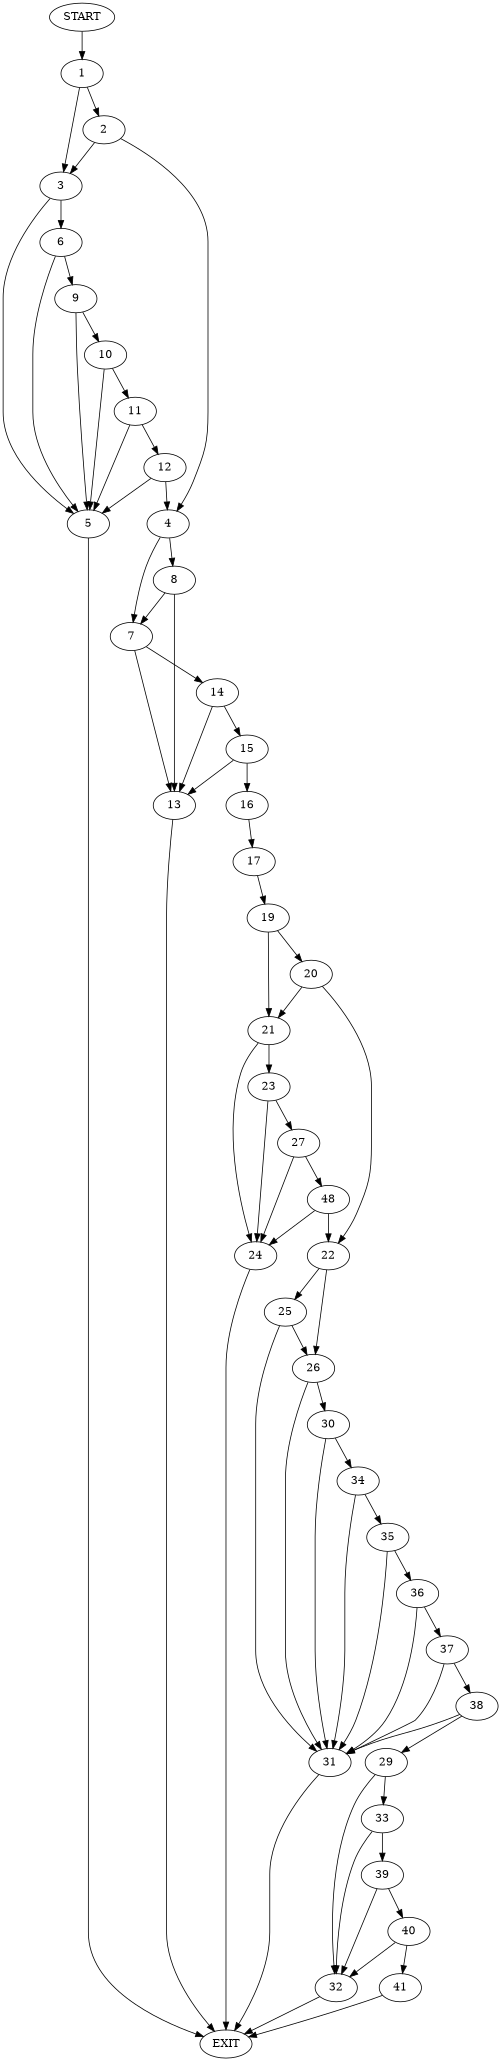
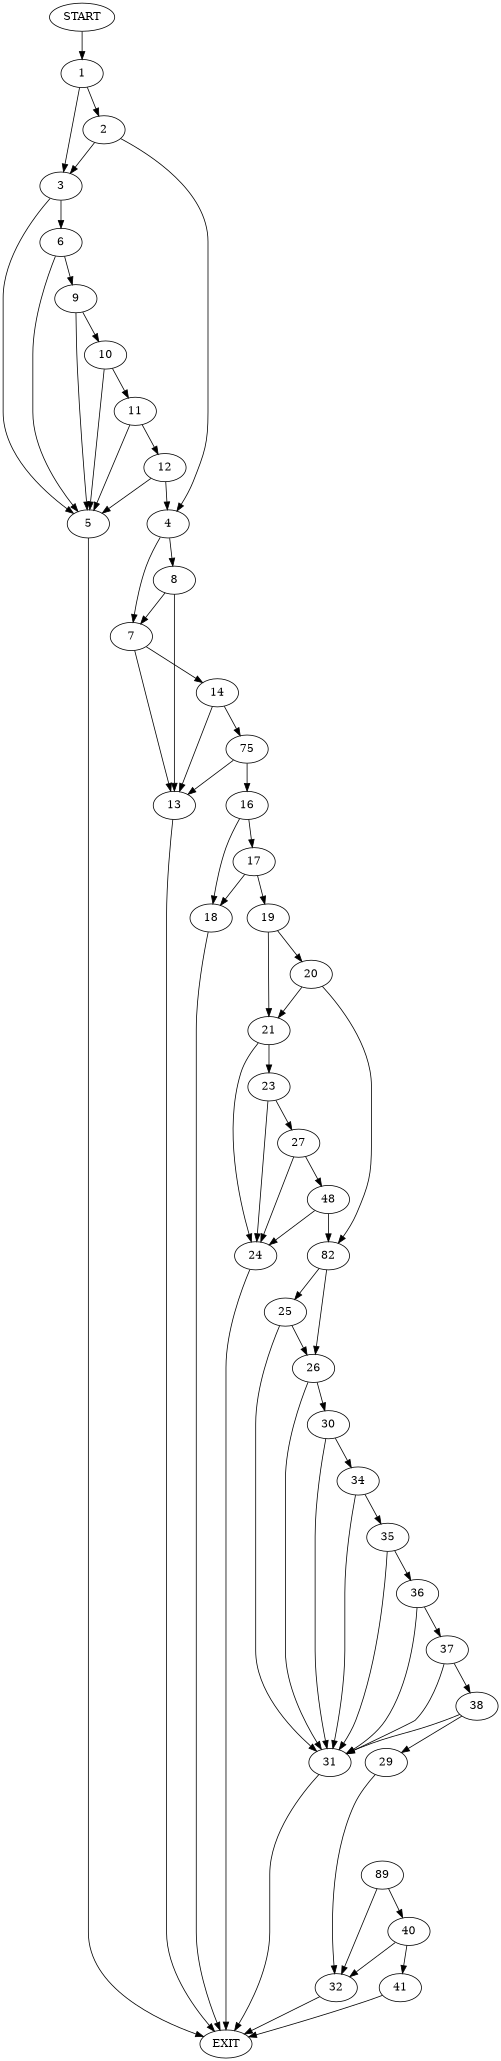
(247, 749) -> (247, 749)
none -> (211, 918)
(328, 1256) -> (328, 1256)
(382, 1819) -> none
(382, 1875) -> (382, 1875)
